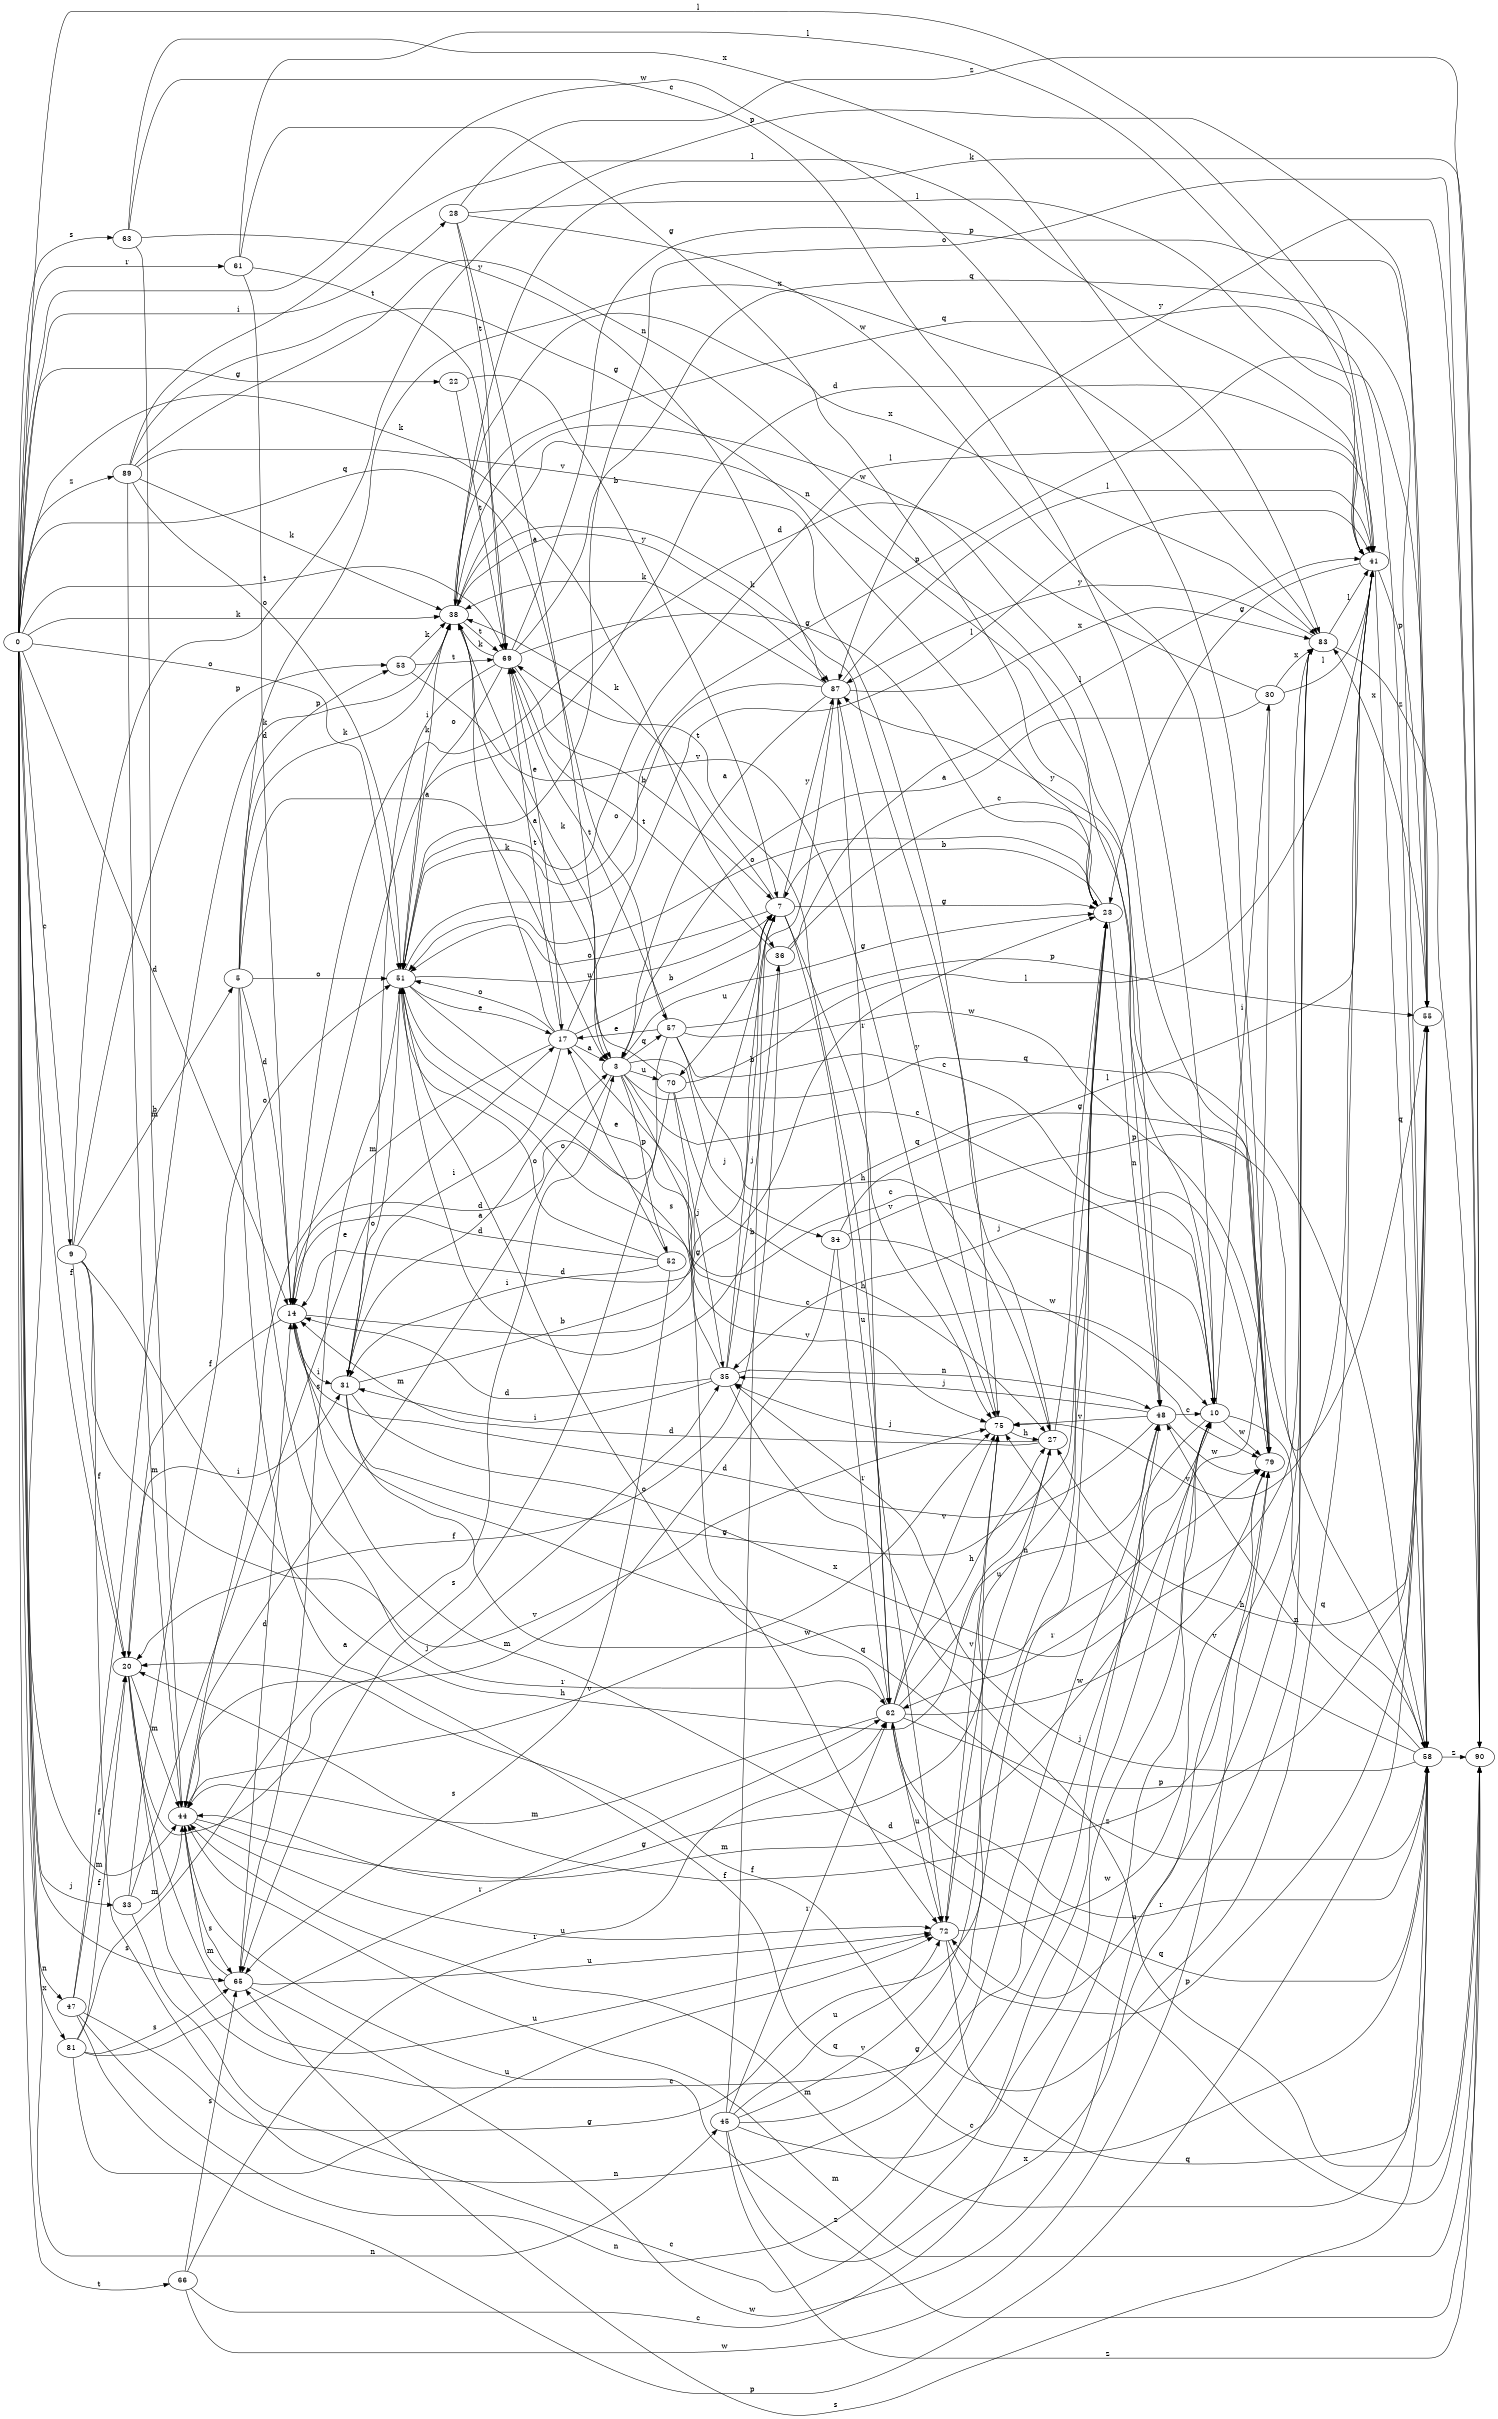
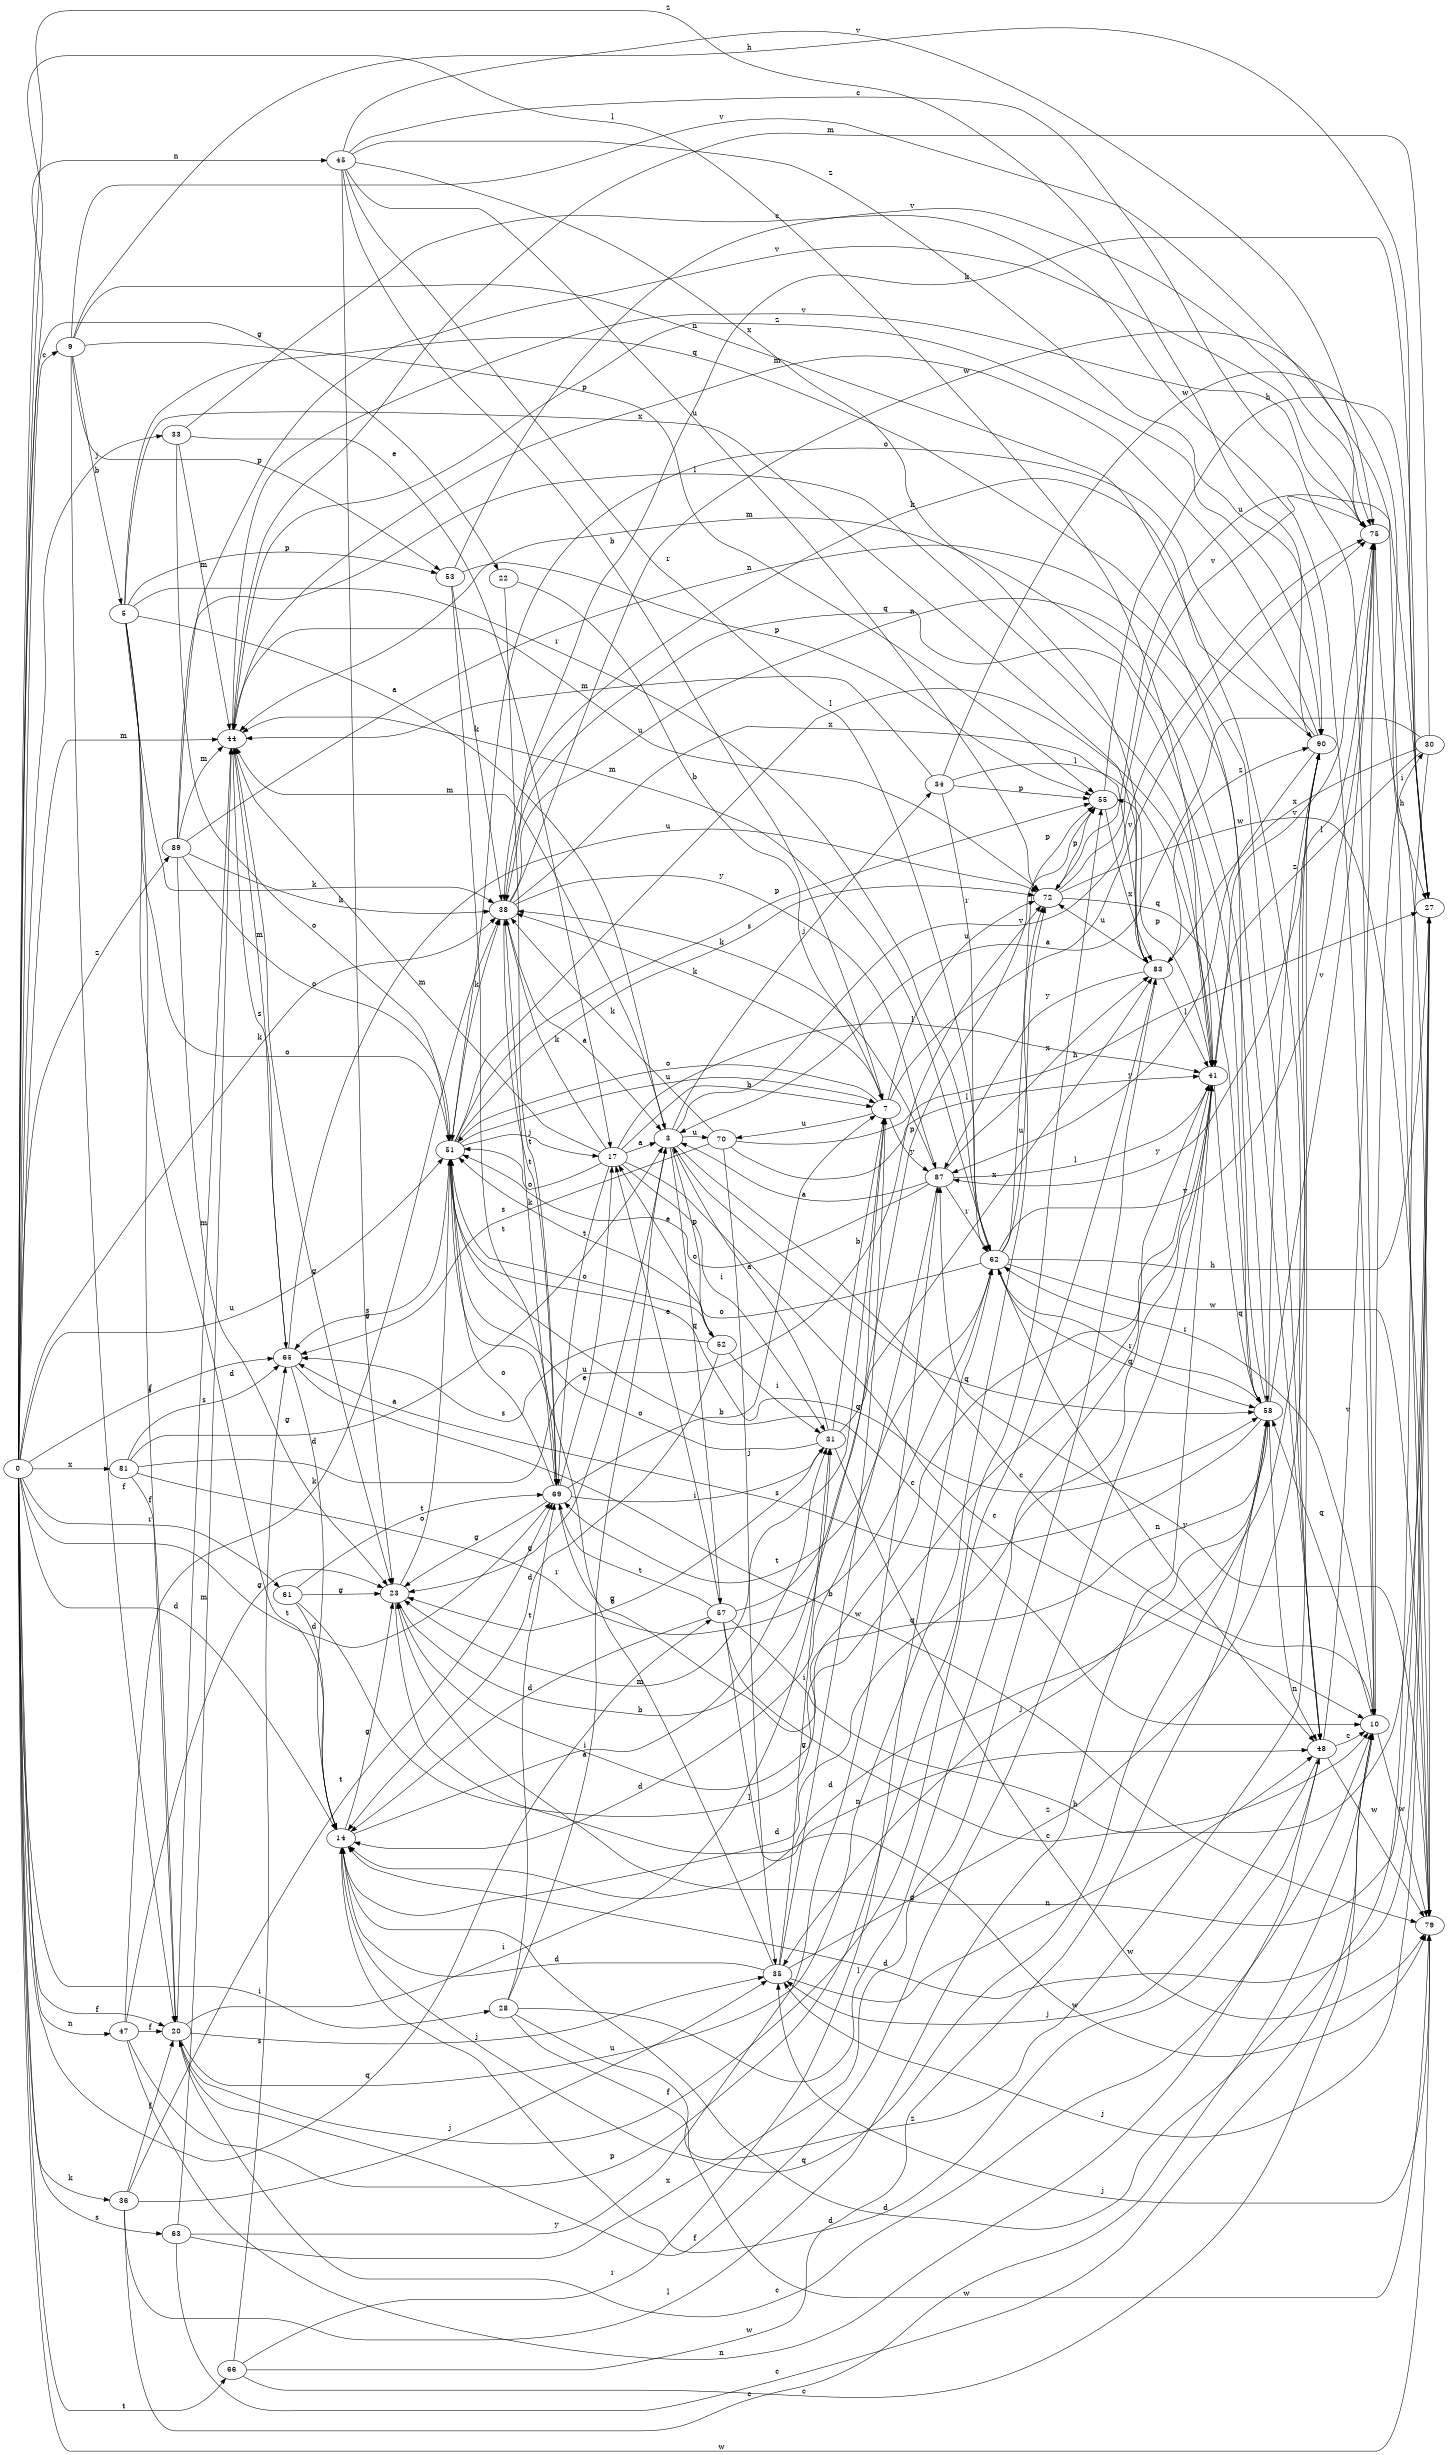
none -> (162, 11)
(1178, 240) -> (787, 640)
(211, 664) -> (232, 1308)
(944, 902) -> (641, 1682)
(481, 1008) -> (530, 1133)
(754, 1179) -> (463, 2132)
(147, 1467) -> (147, 1320)
(997, 2273) -> (906, 2161)
